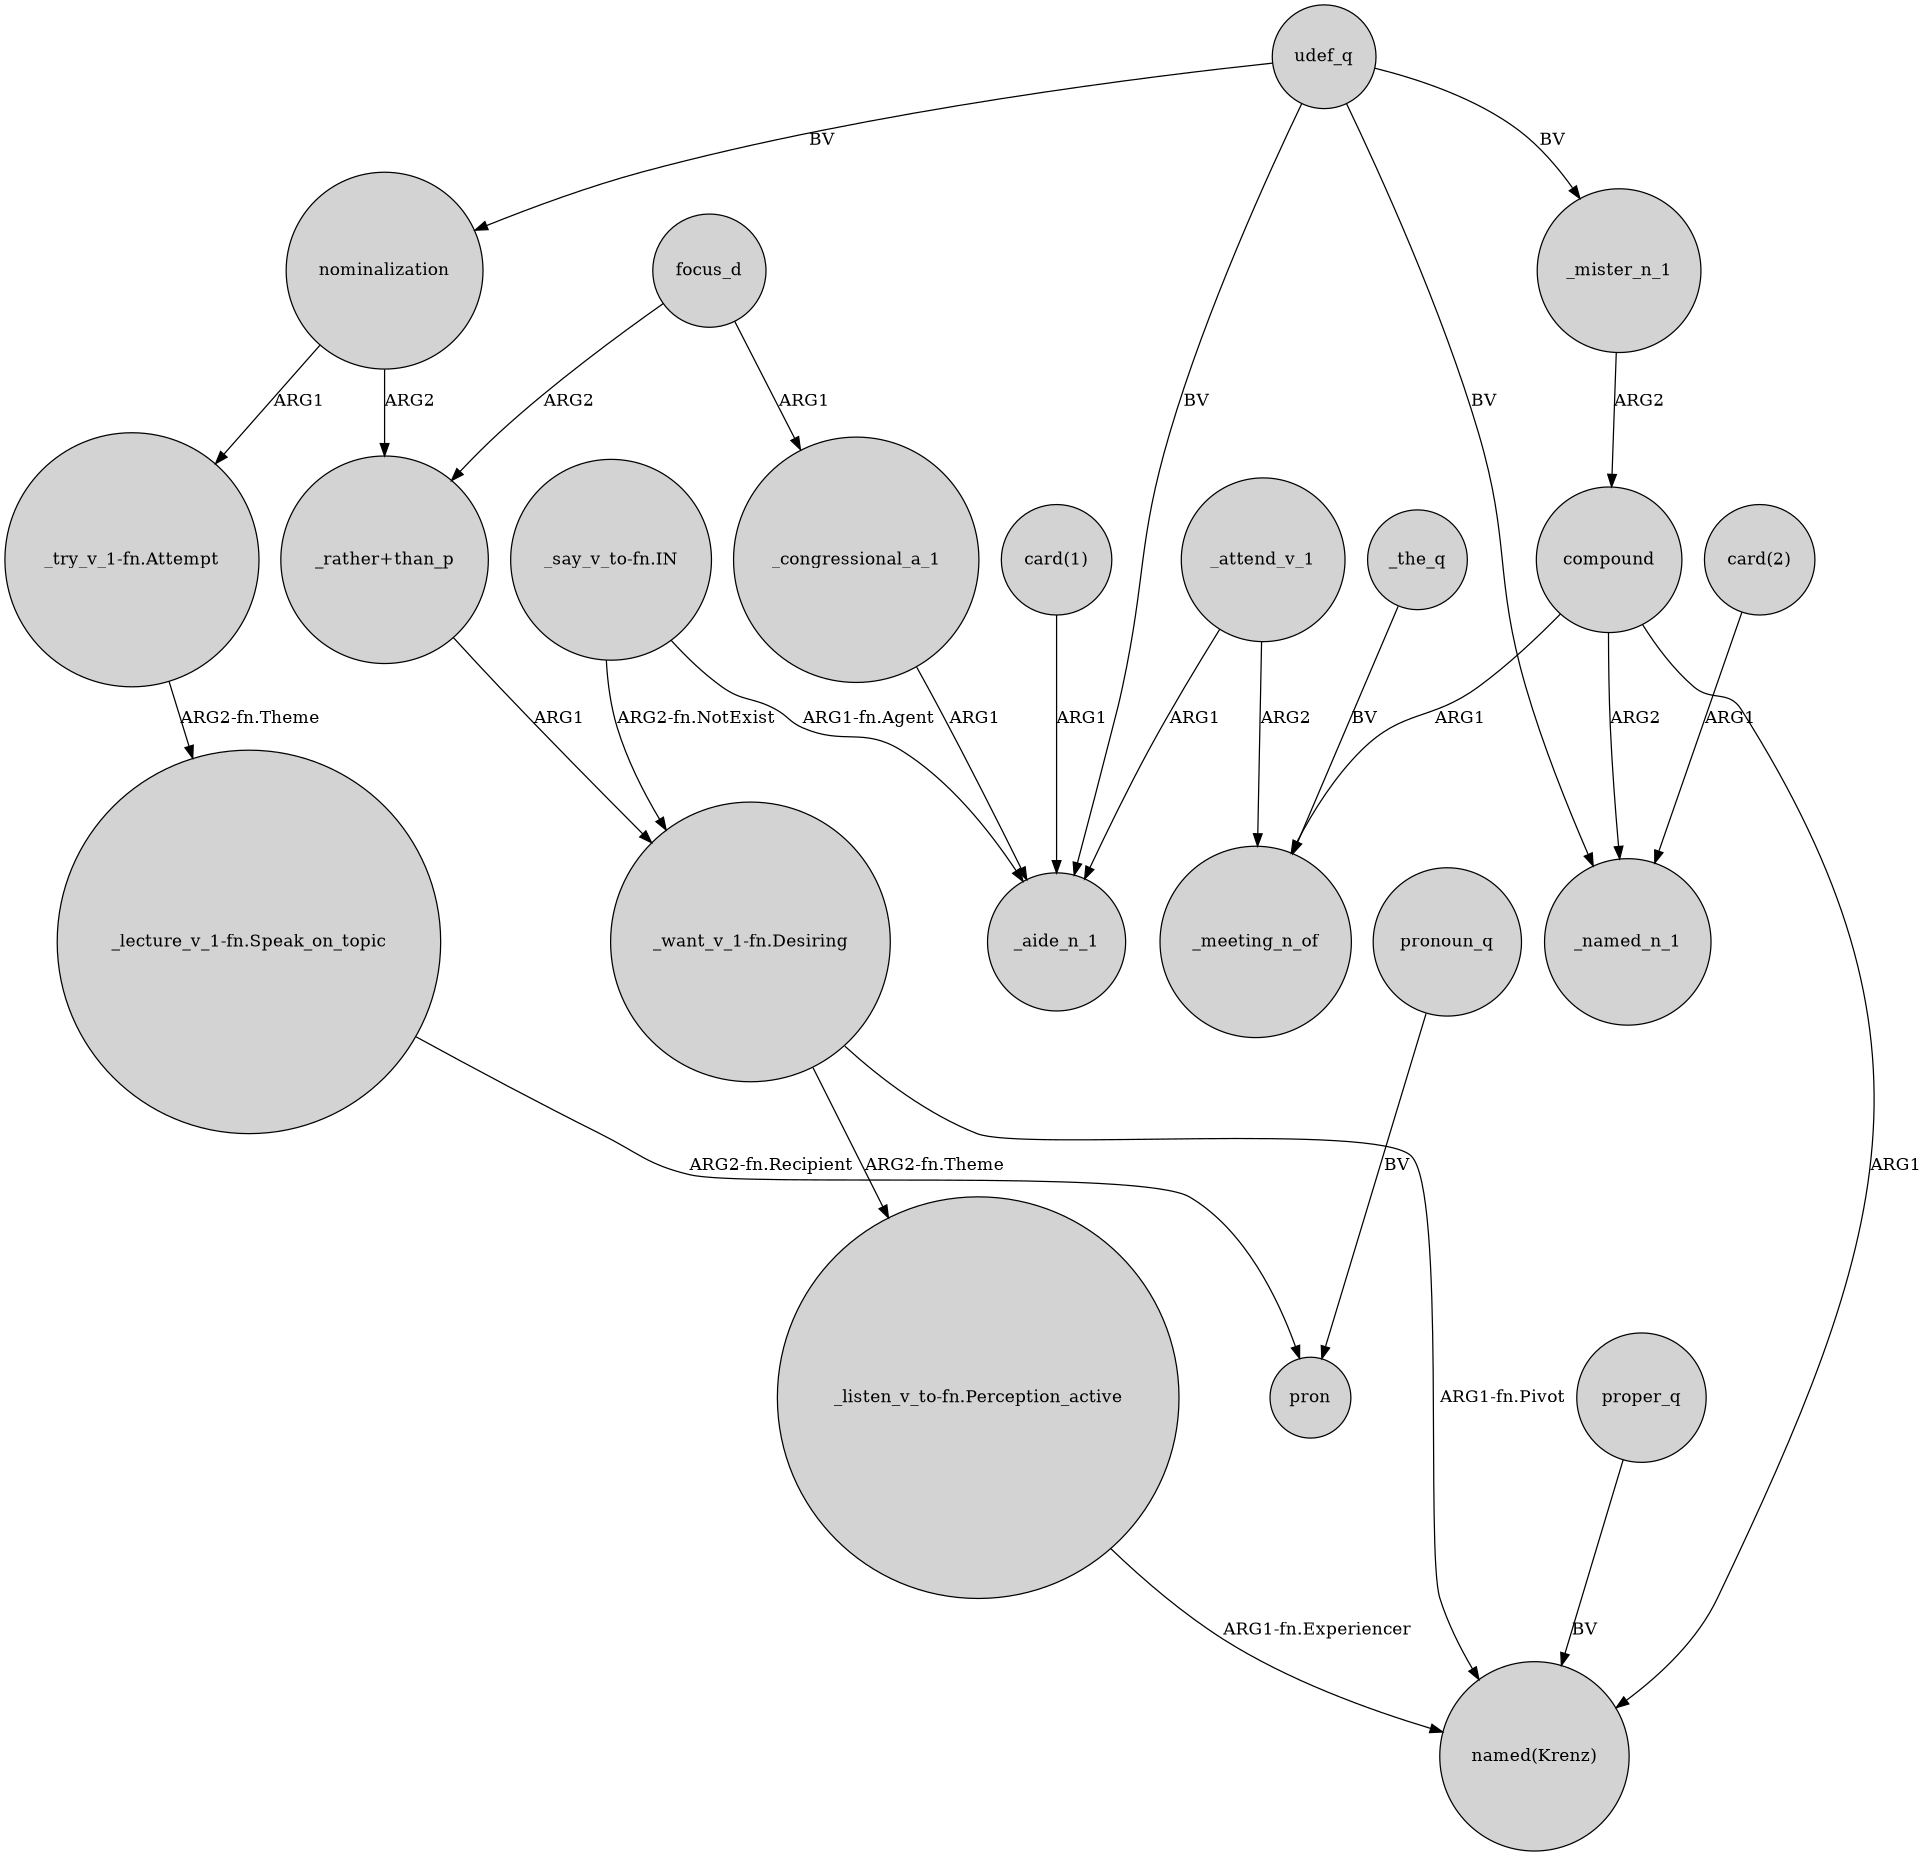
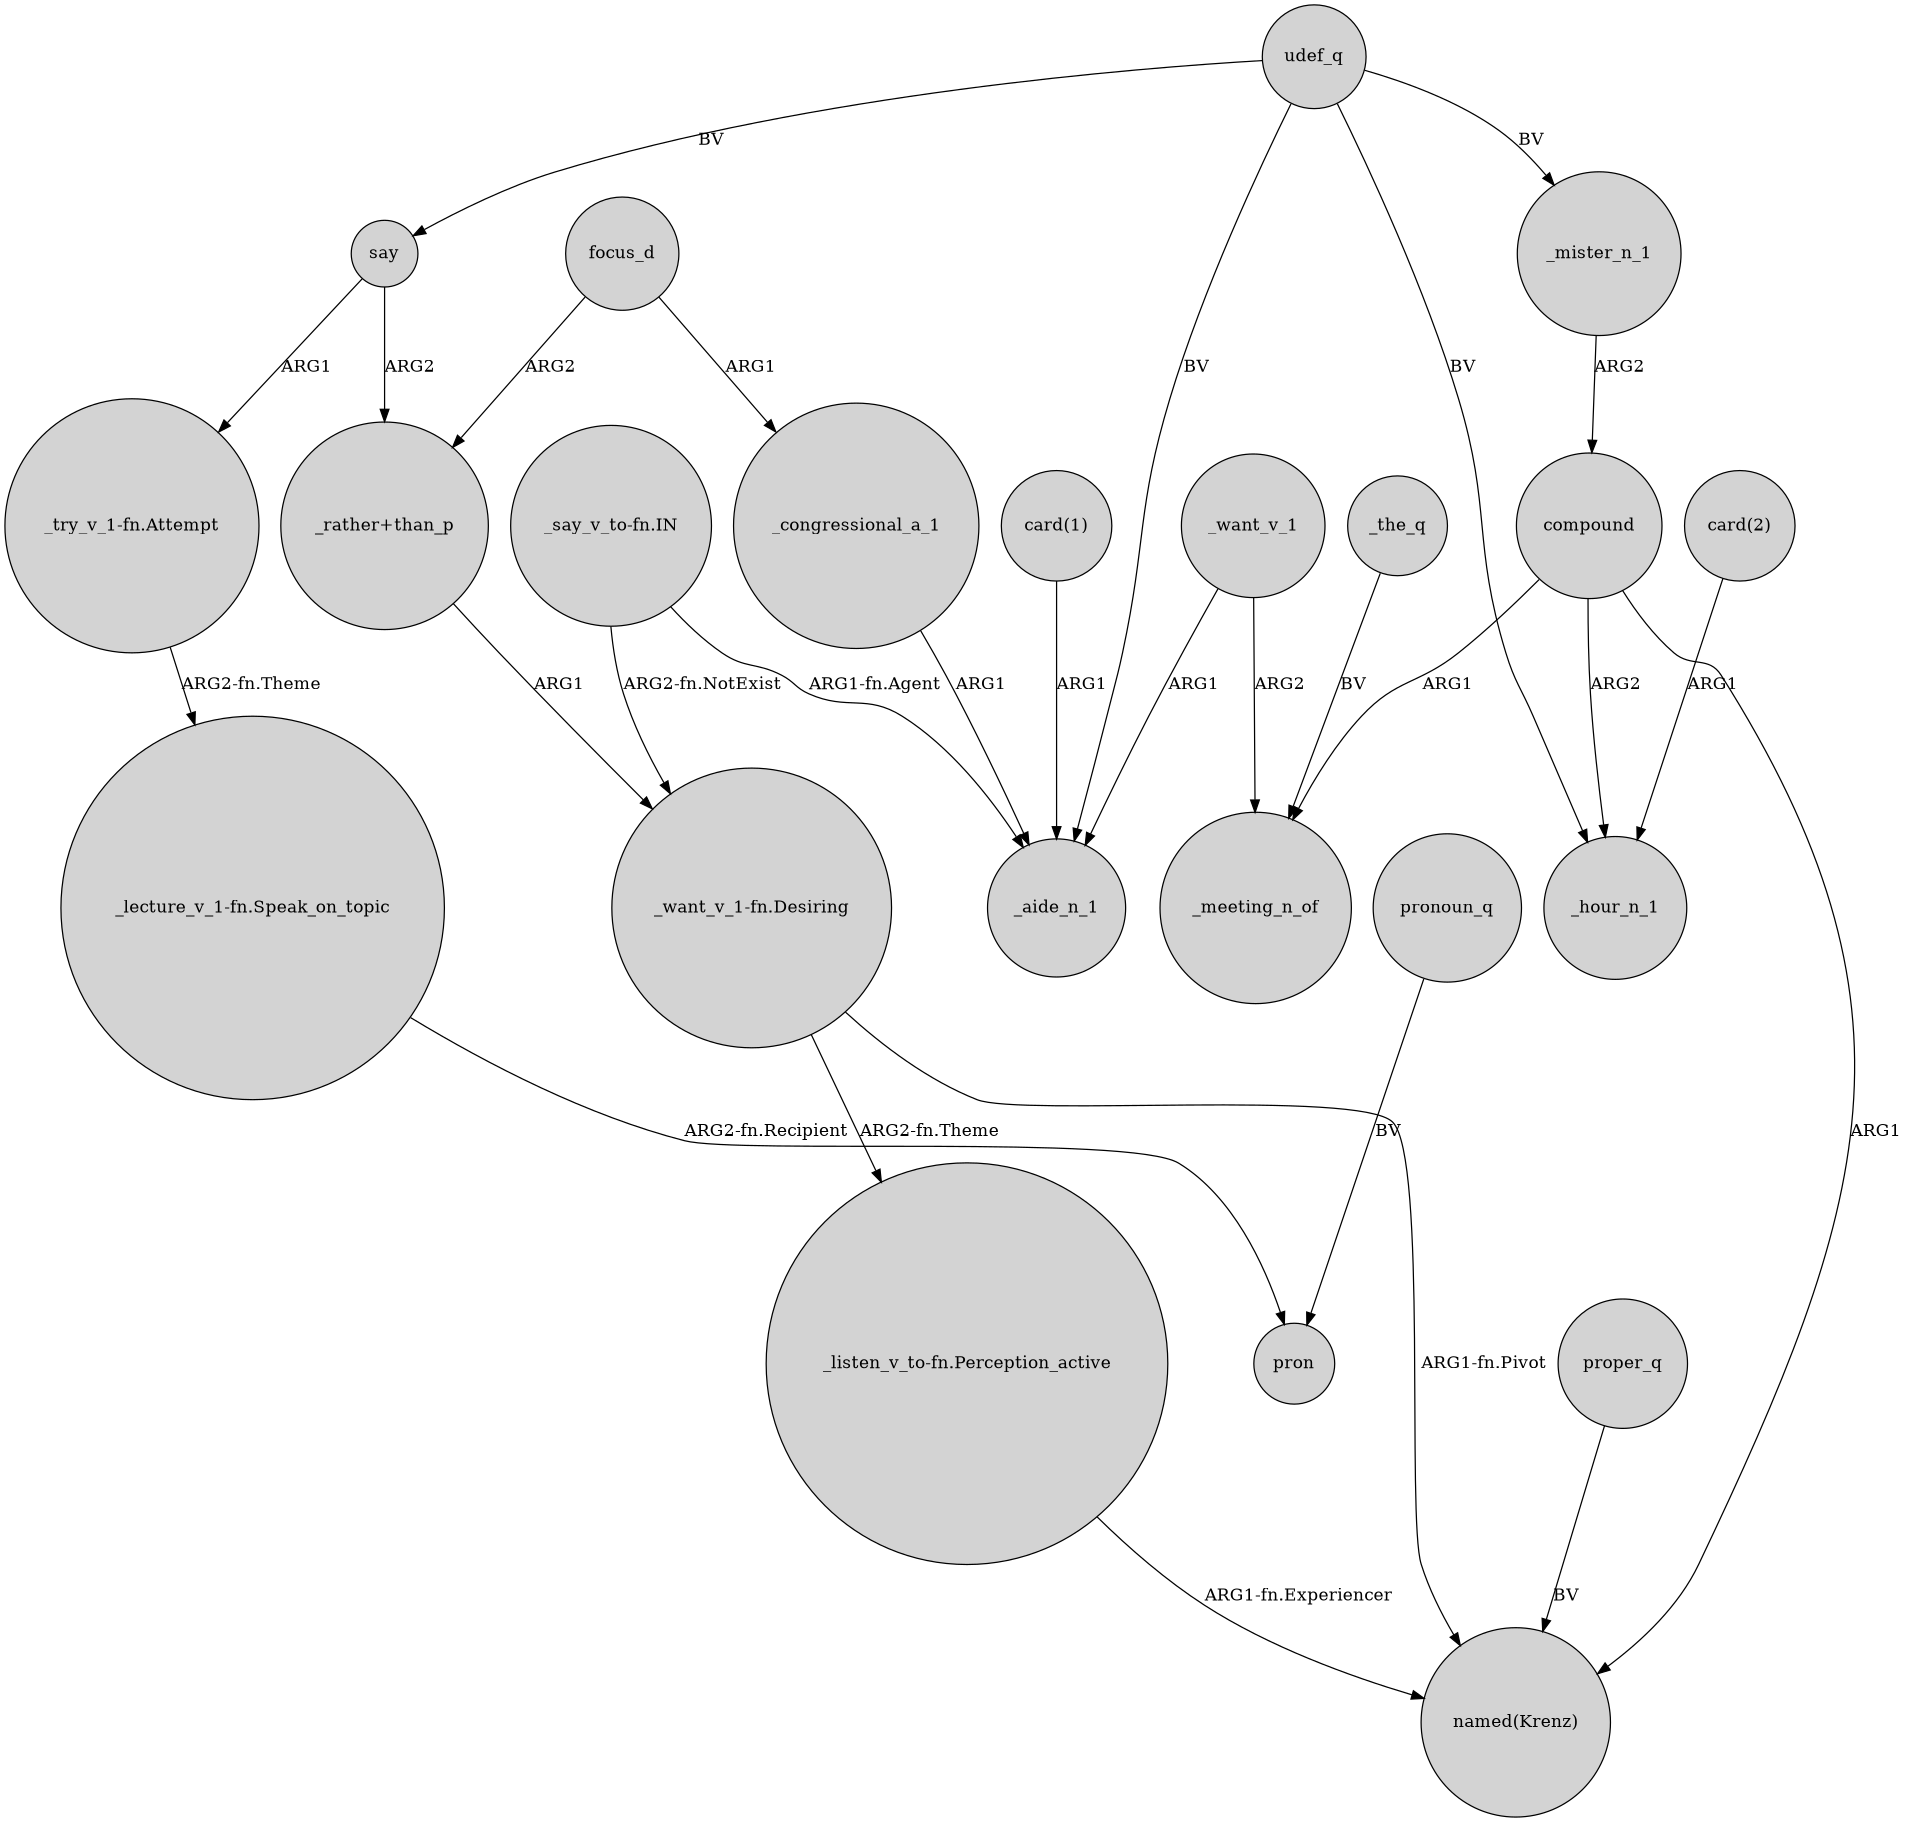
(385, 271) -> (385, 254)
(1263, 560) -> (1253, 526)
(1628, 942) -> (1615, 908)
